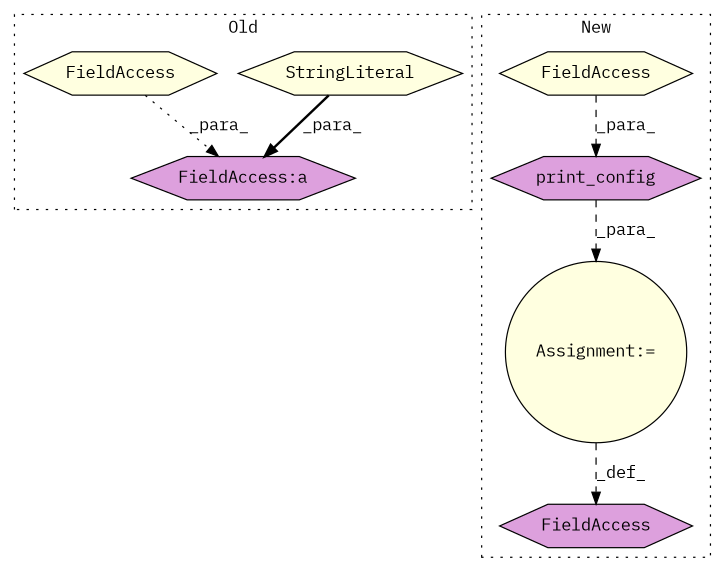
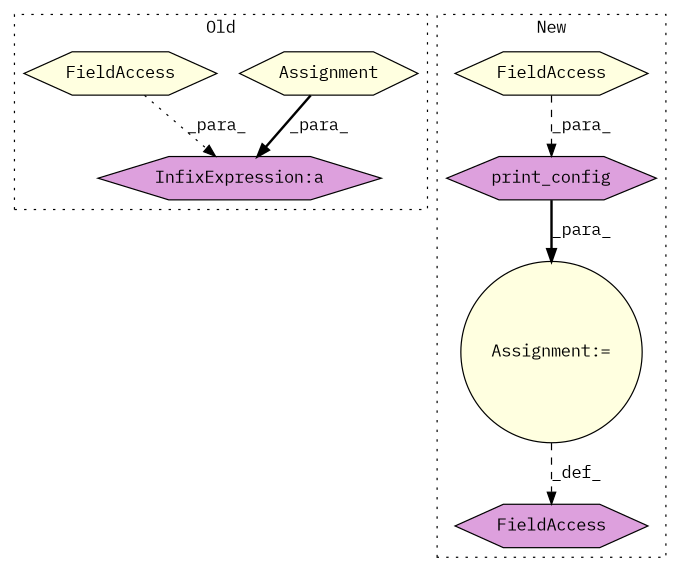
(350, 73) -> (329, 73)
(243, 178) -> (240, 178)
(596, 224) -> (552, 224)
